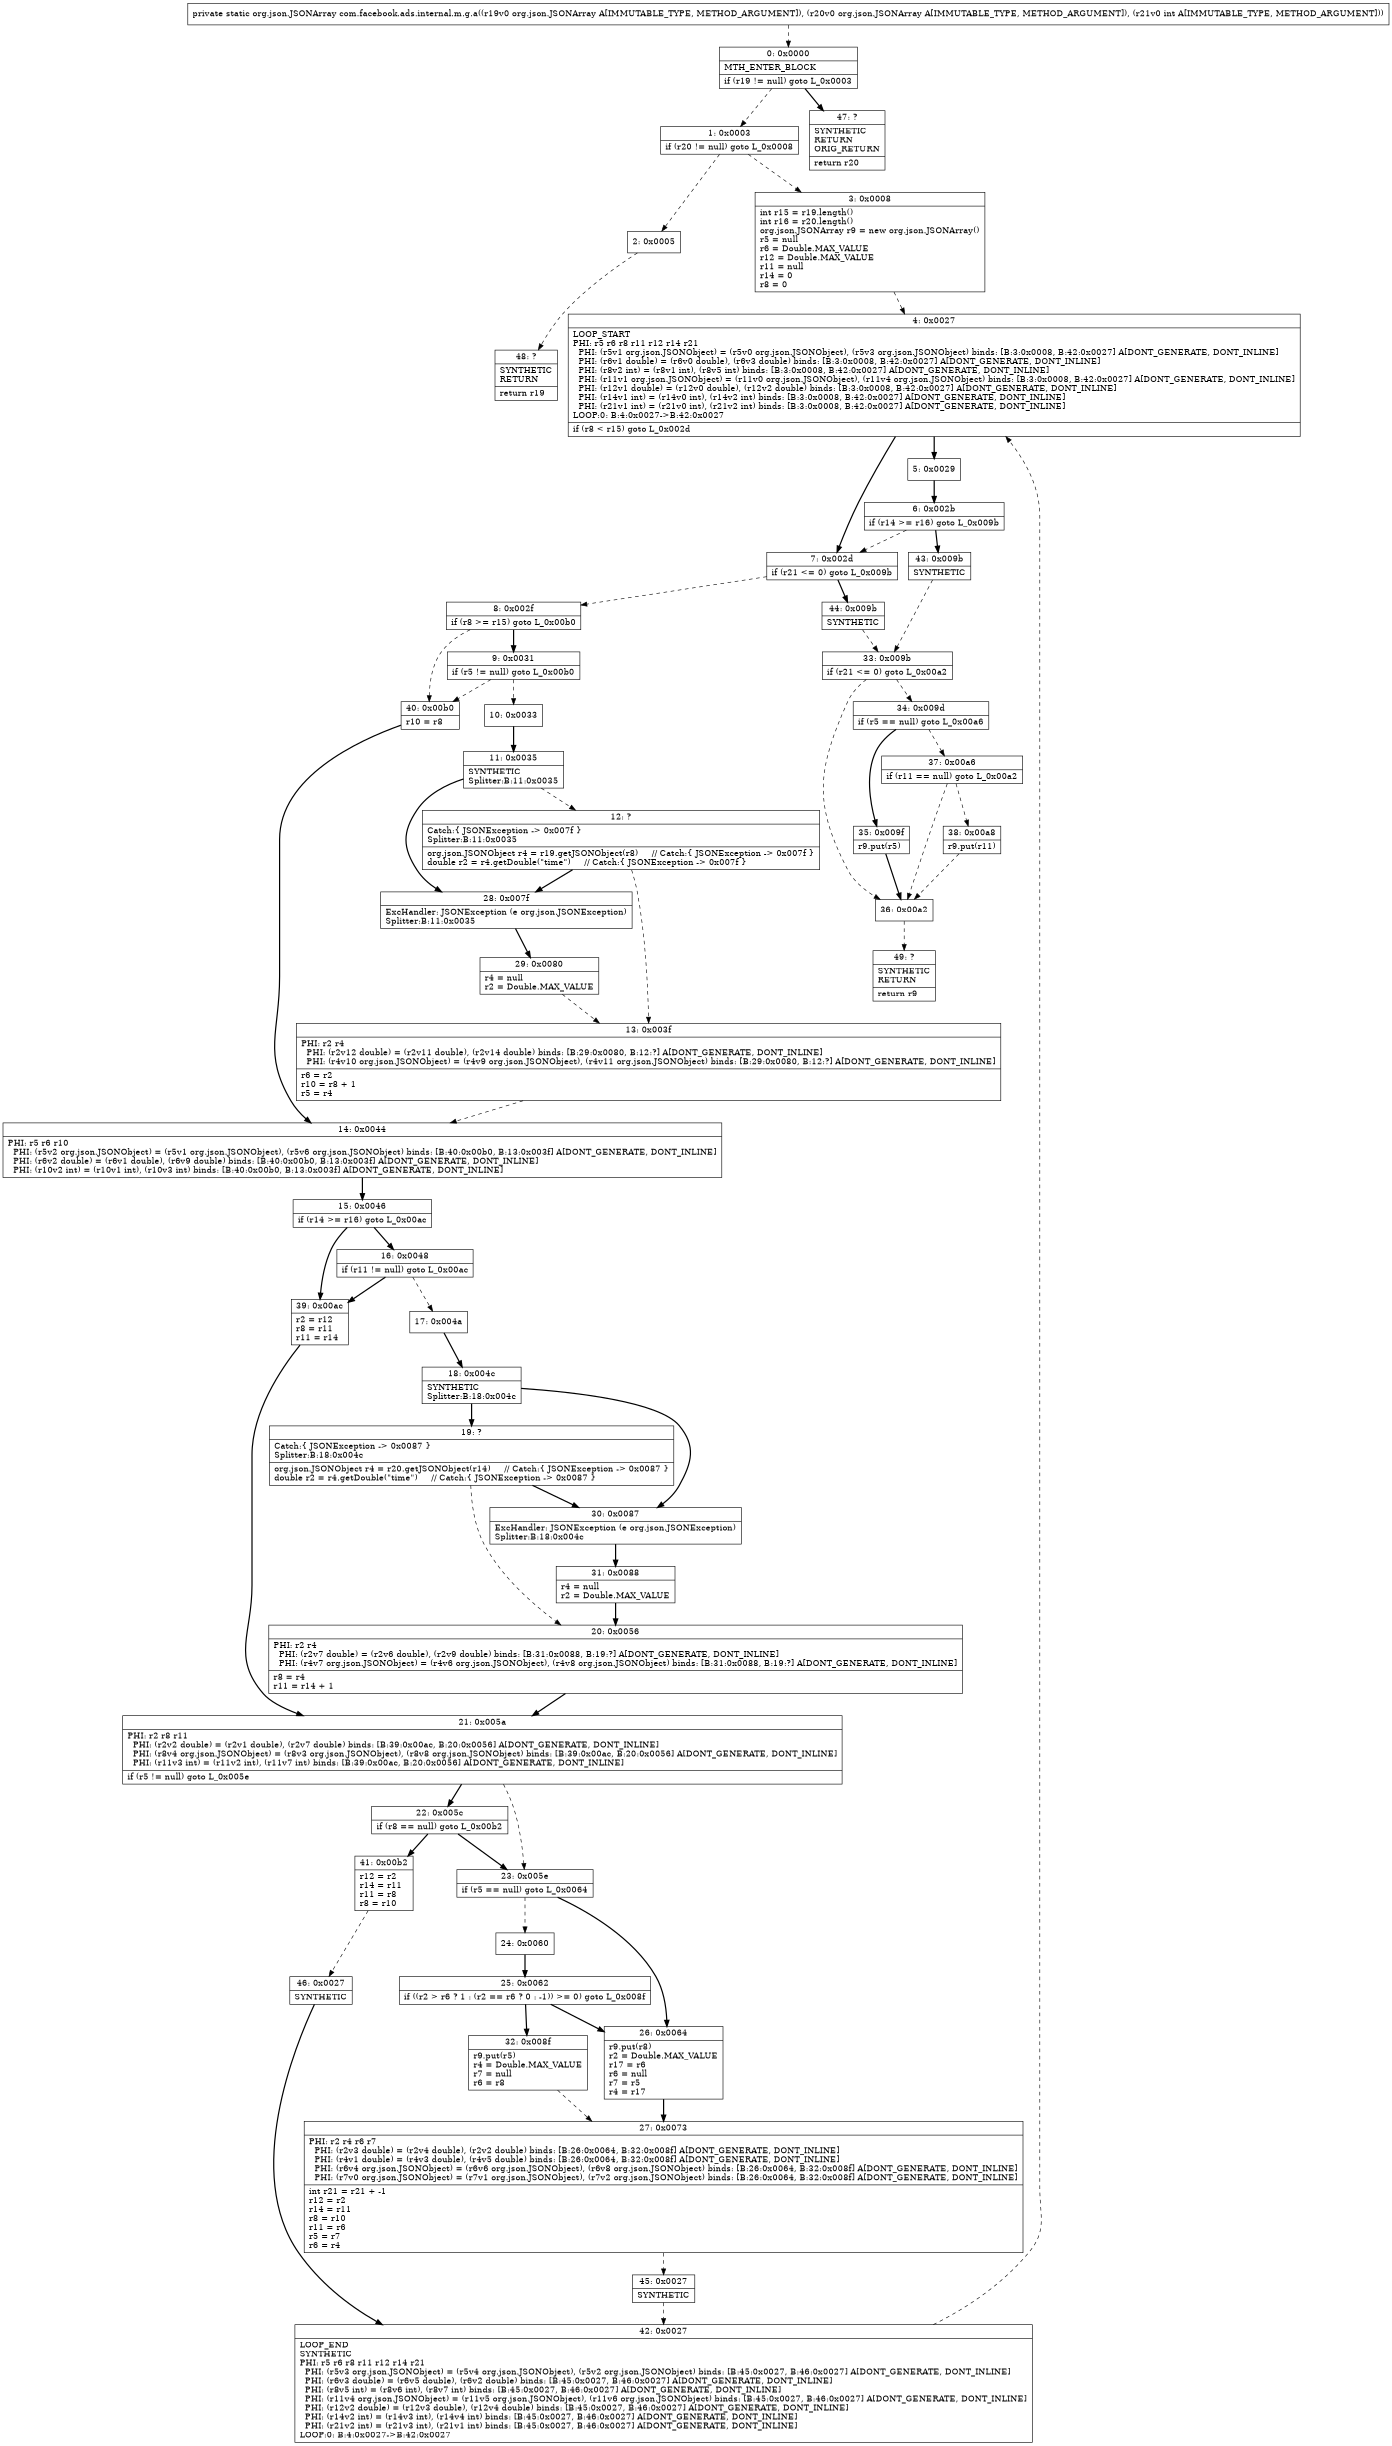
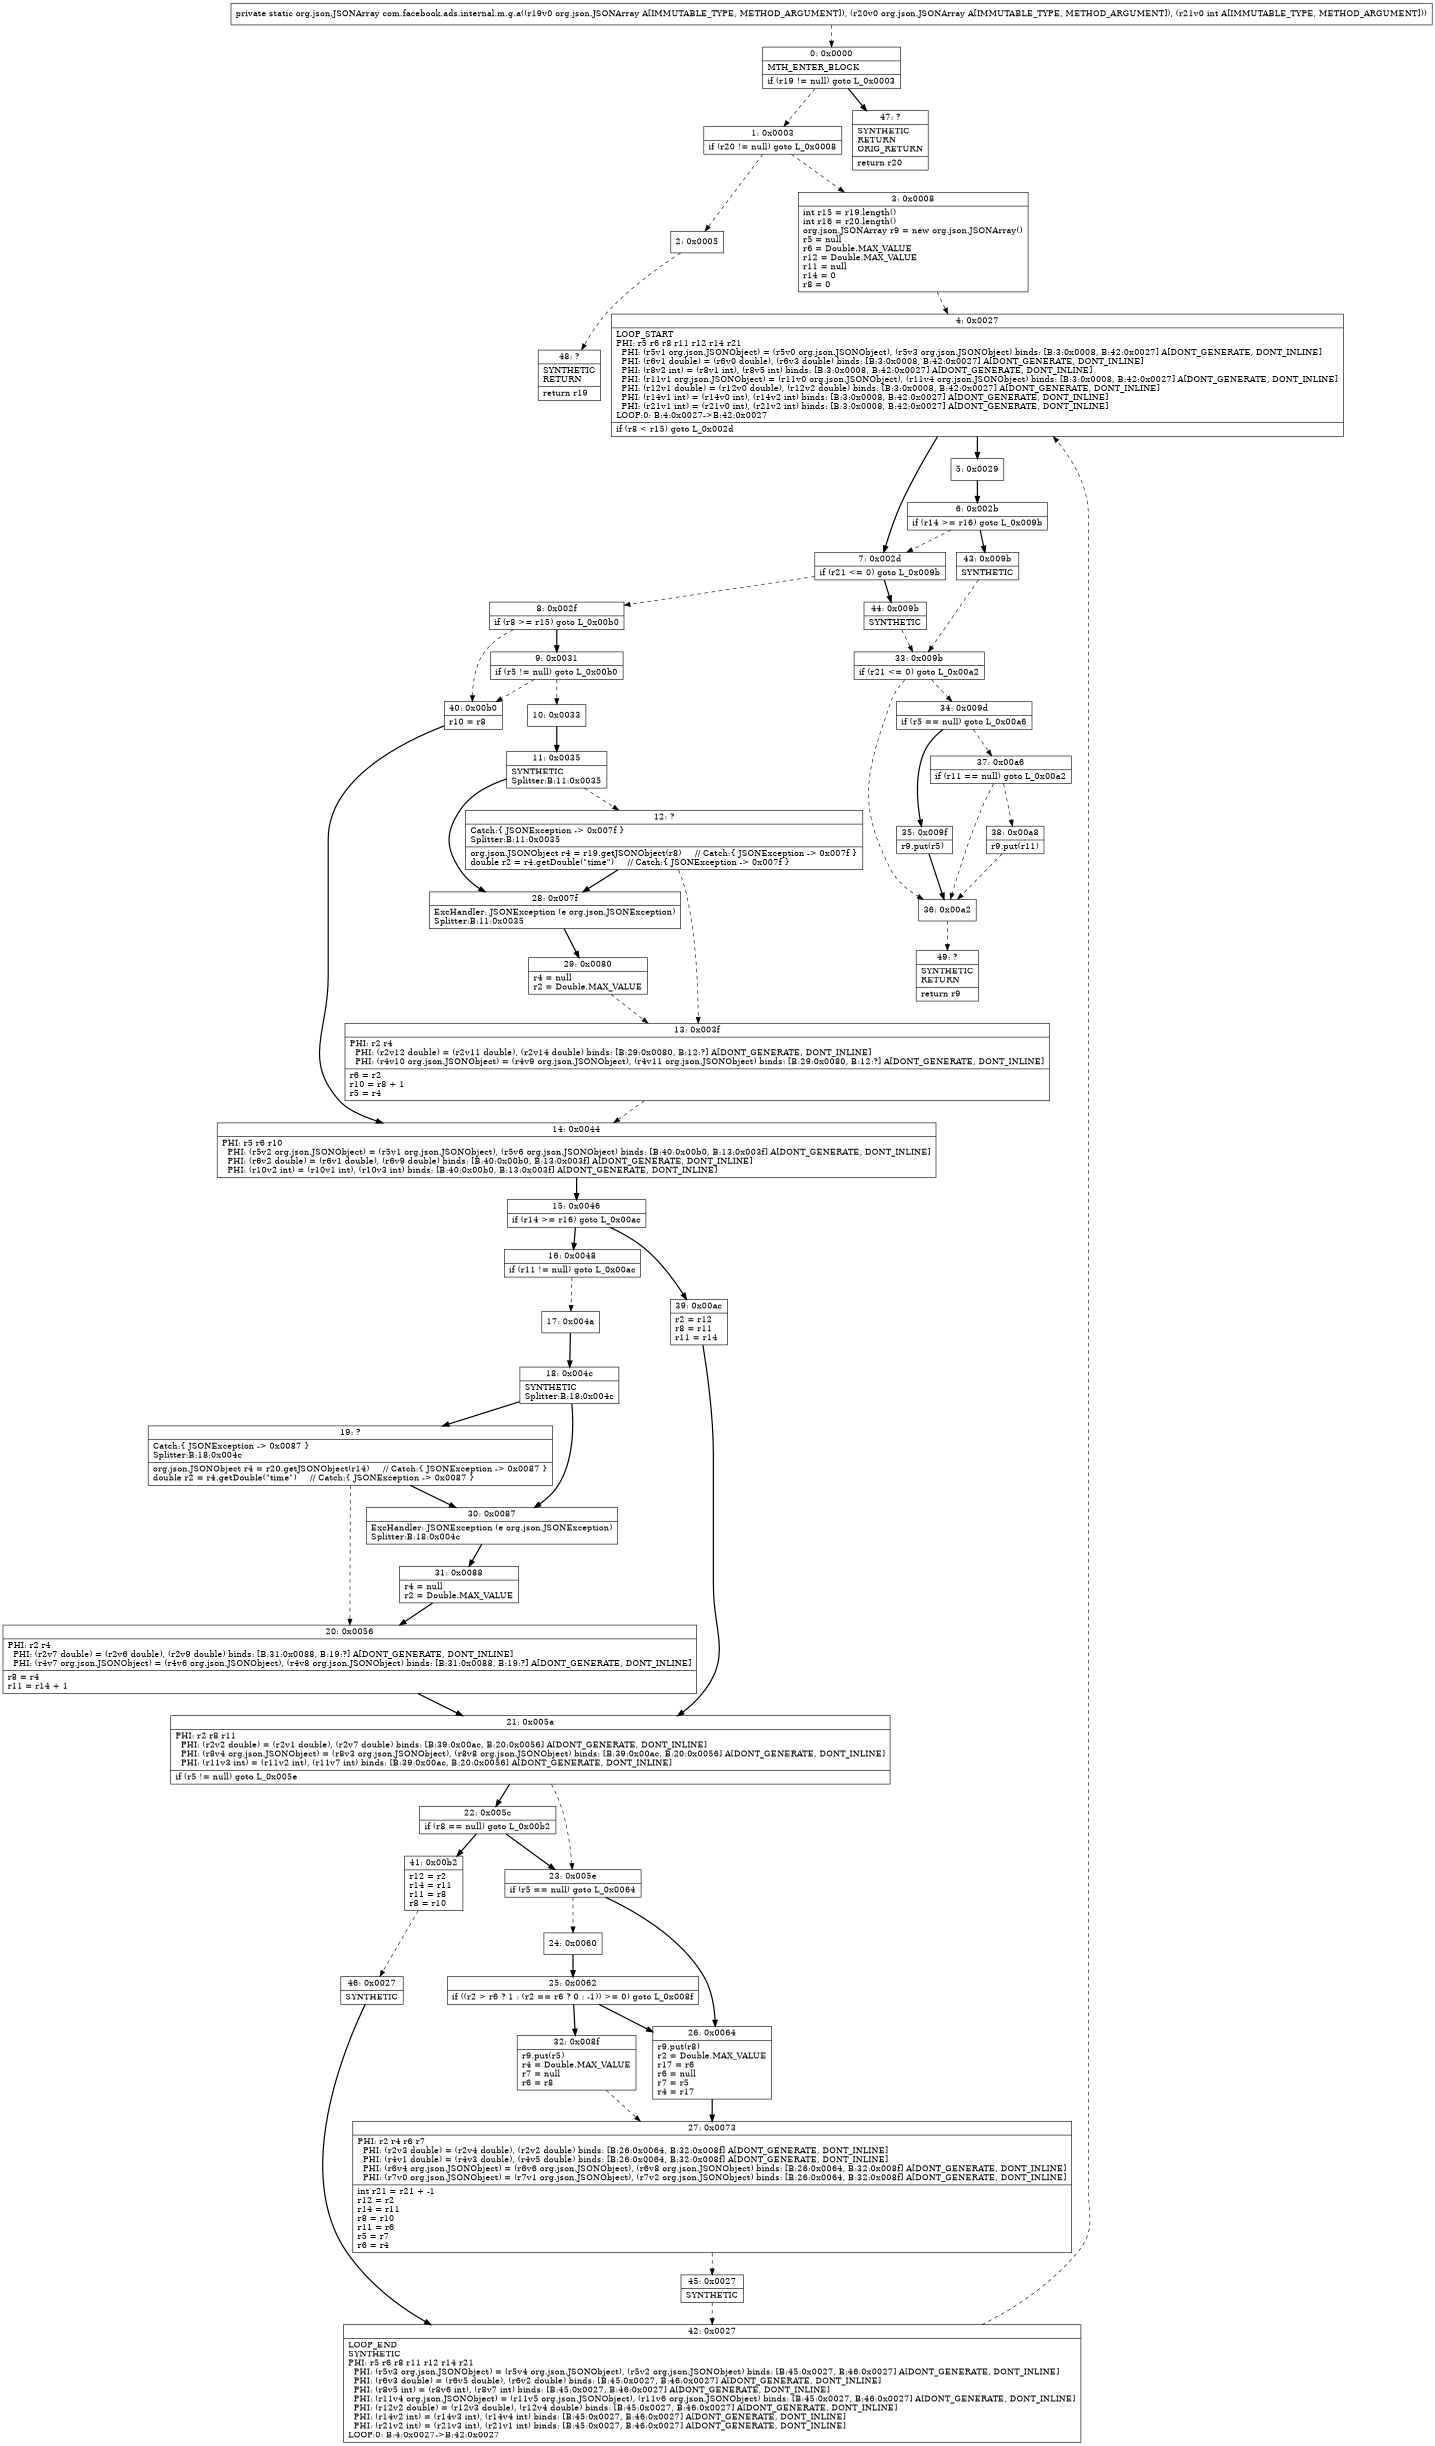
(370, 1288) -> none
